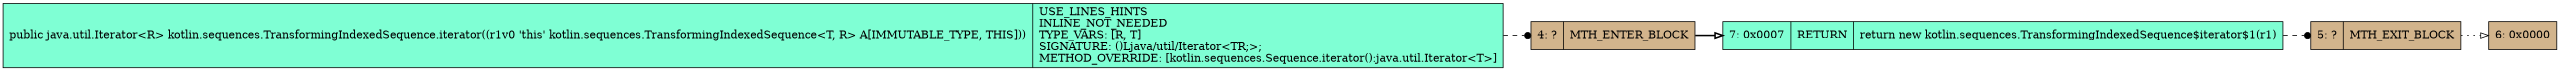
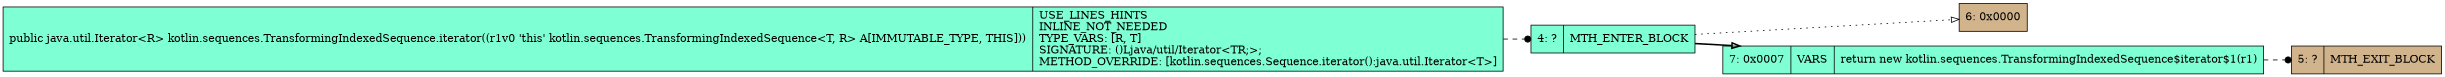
(1822, 35) -> (1813, 60)
(1613, 36) -> (1613, 39)
(2471, 36) -> (1823, 27)
